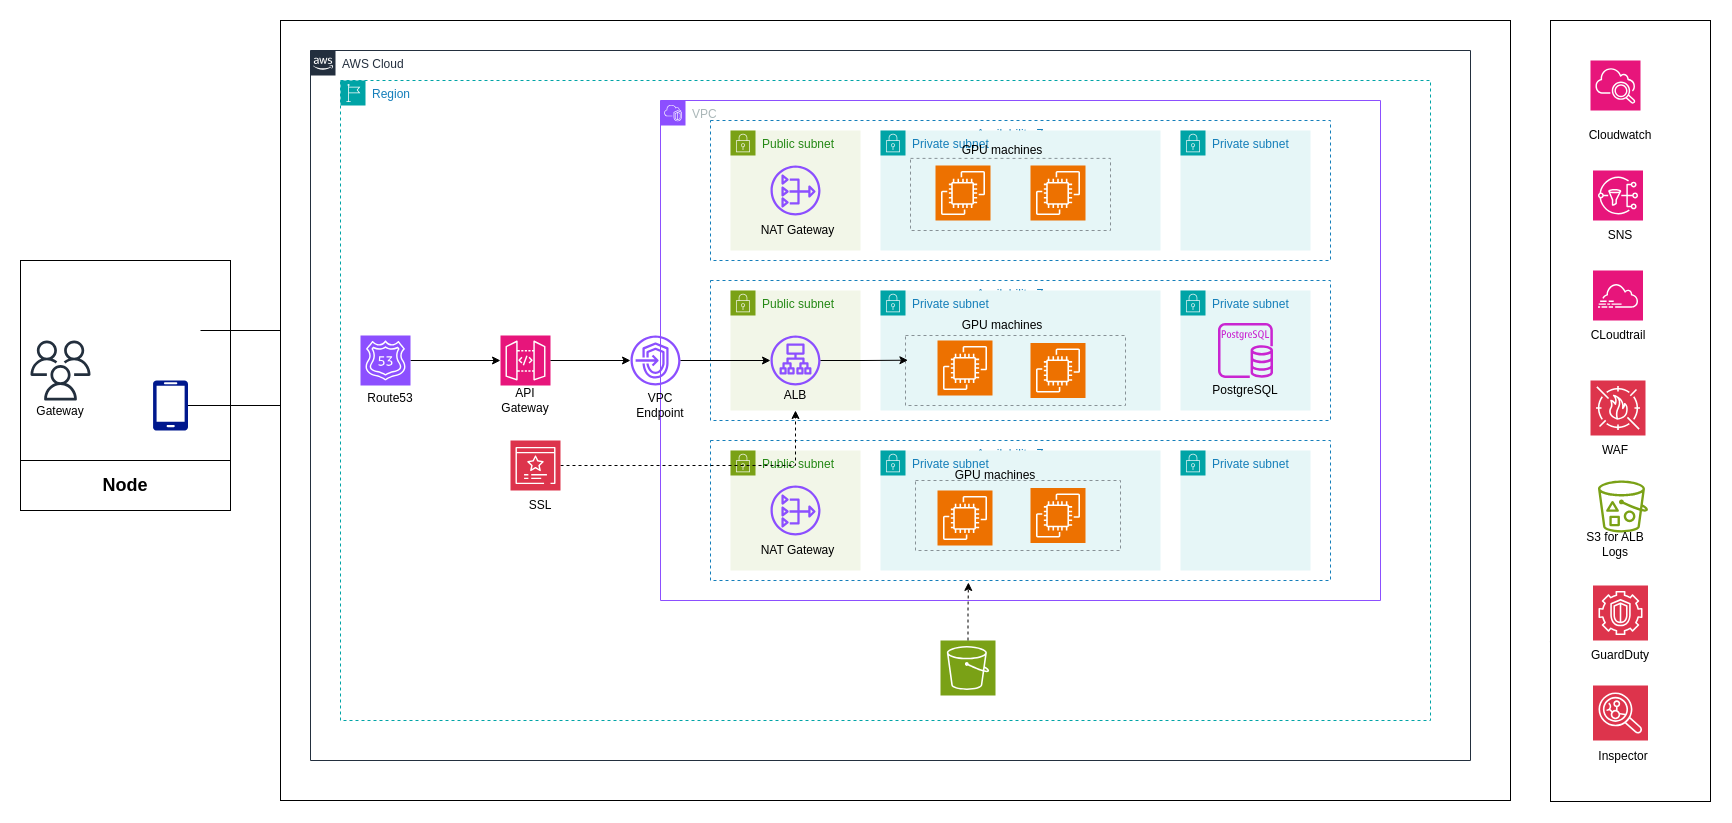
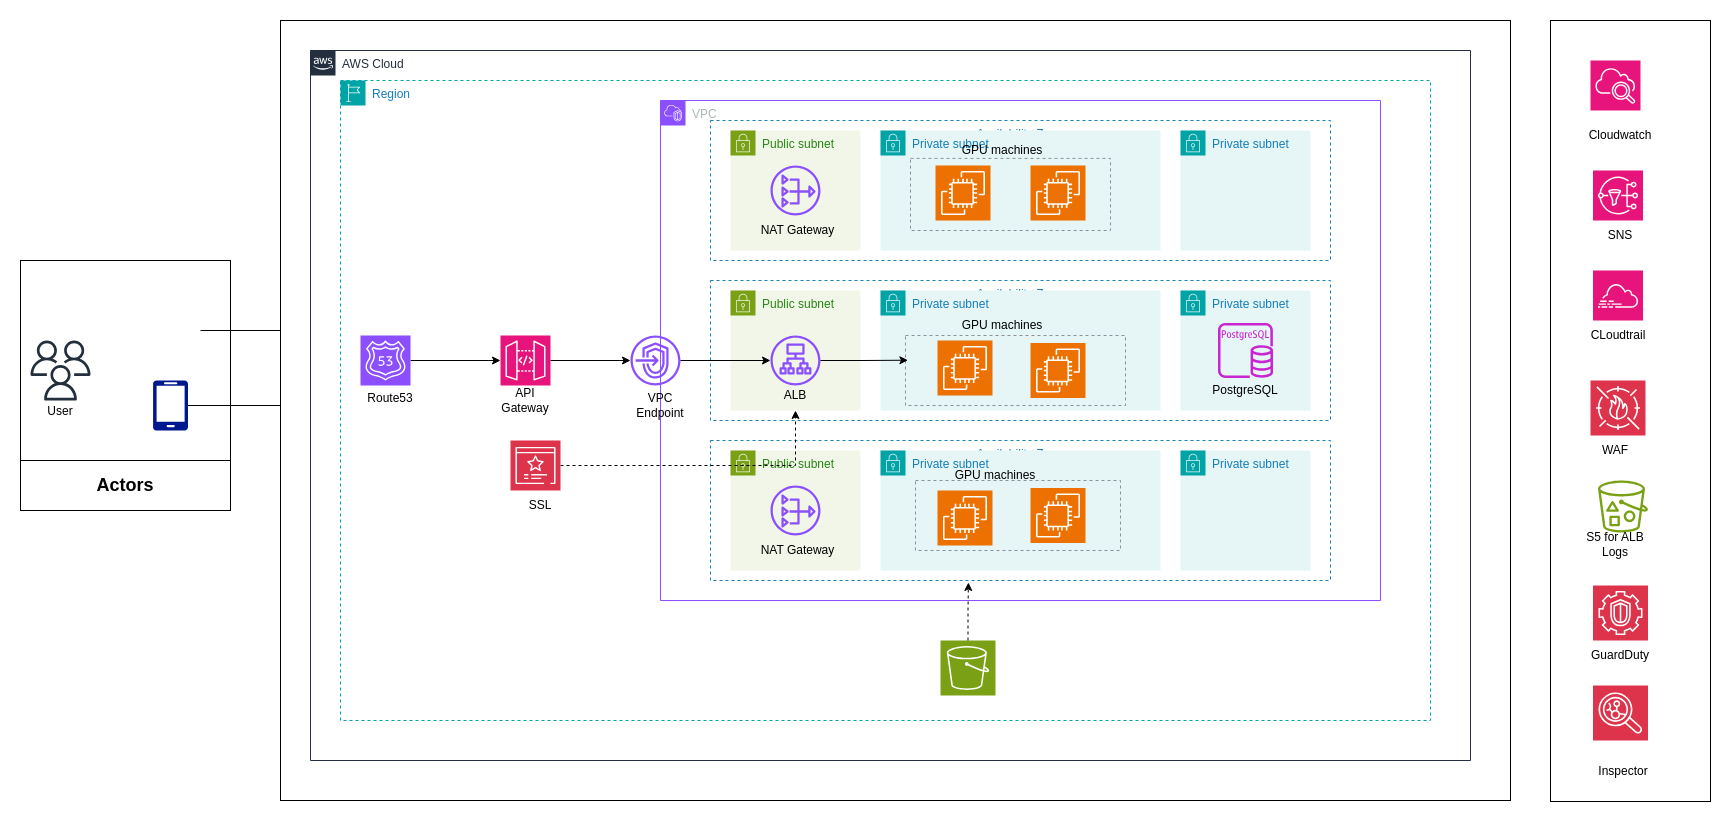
(61, 412) -> (61, 412)
(126, 486) -> (126, 486)
(1616, 545) -> (1616, 545)
(1623, 757) -> (1623, 772)
